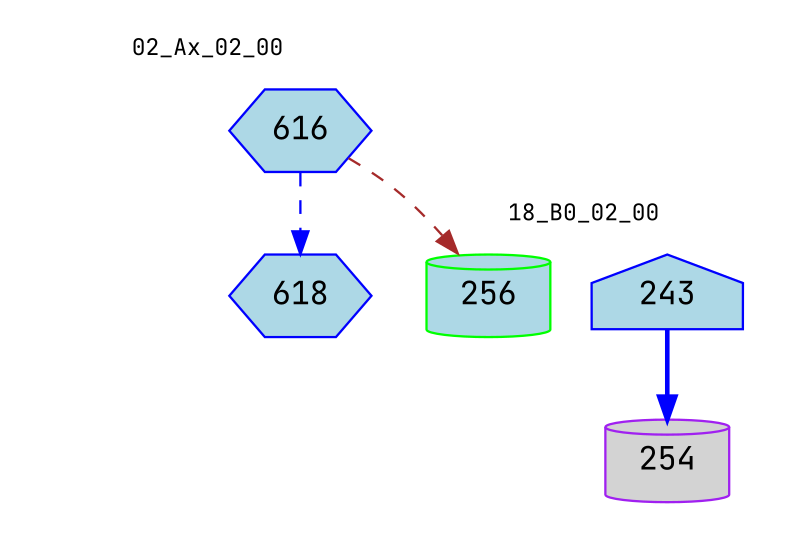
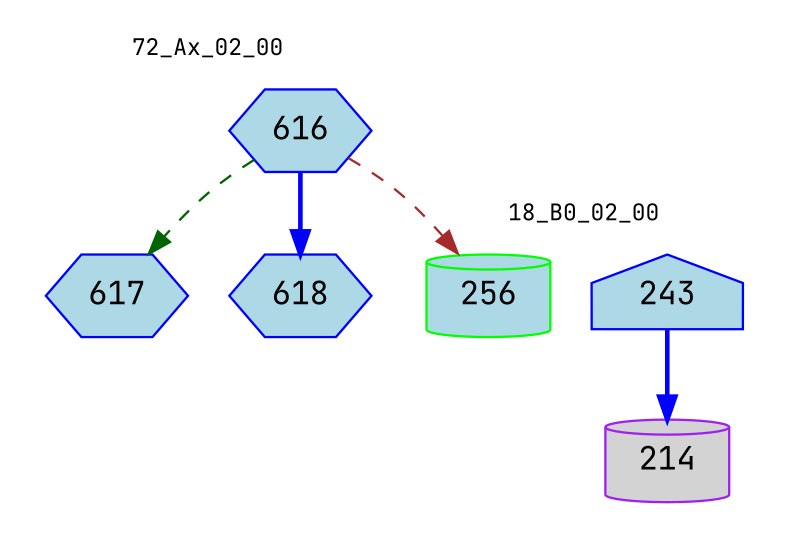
(209, 49) -> (209, 49)
(300, 202) -> (300, 202)
none -> (117, 296)
(667, 461) -> (667, 461)
